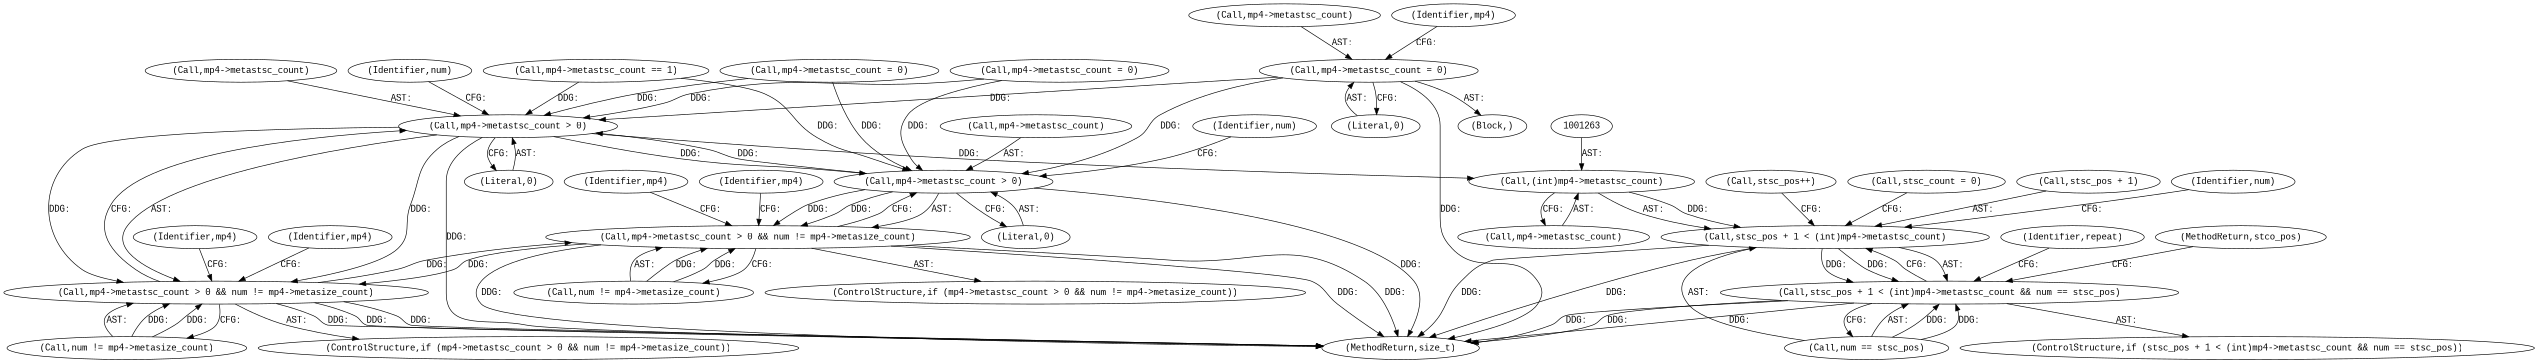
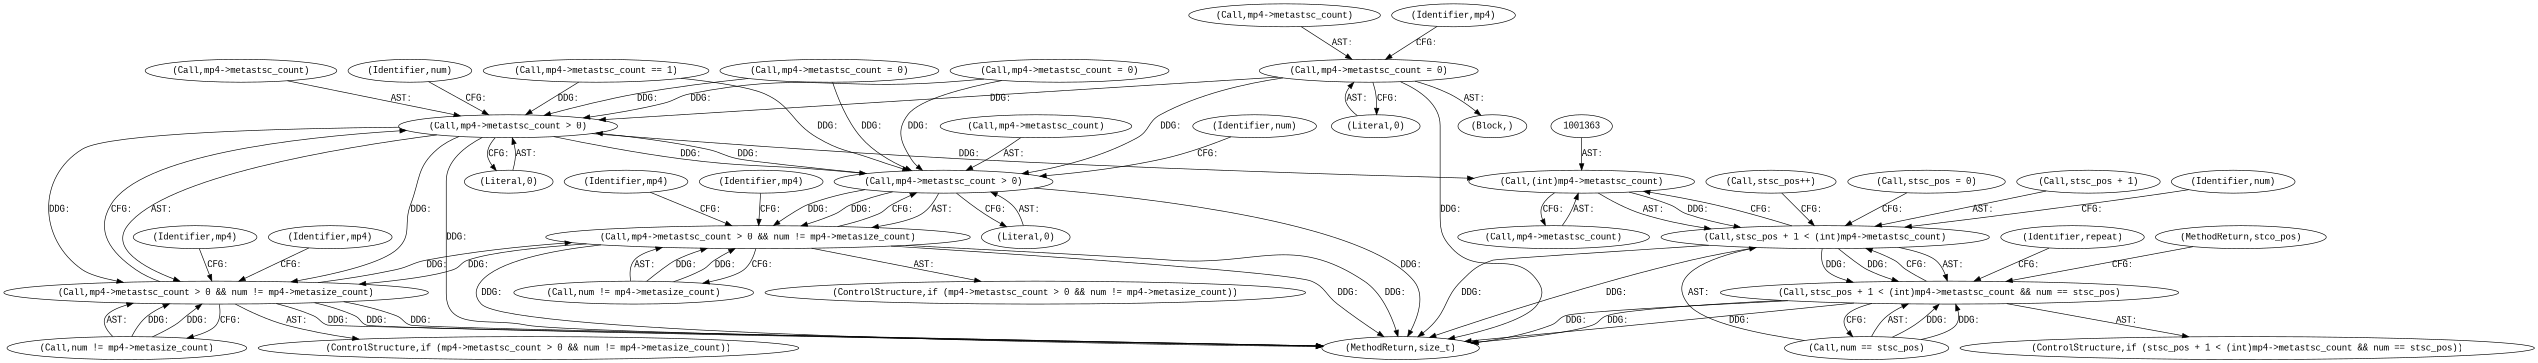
(1582, 126) -> (1582, 126)
(1927, 182) -> (1927, 182)
none -> (1722, 206)
